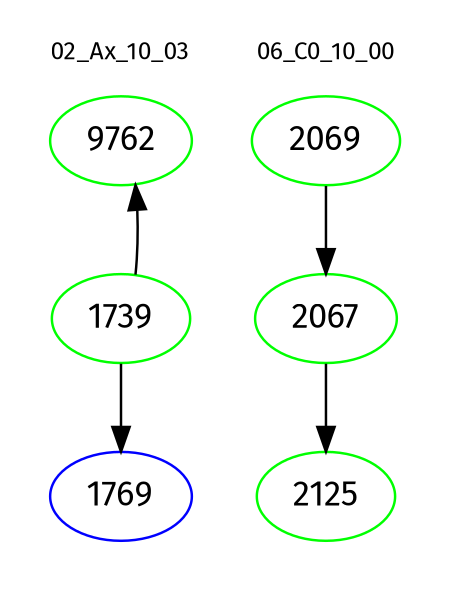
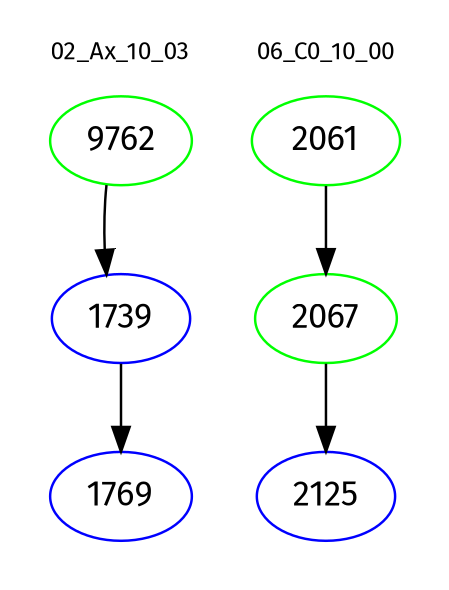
(326, 141) -> (326, 141)
(138, 242) -> (104, 217)
(121, 319) -> (121, 319)
(326, 496) -> (326, 496)
